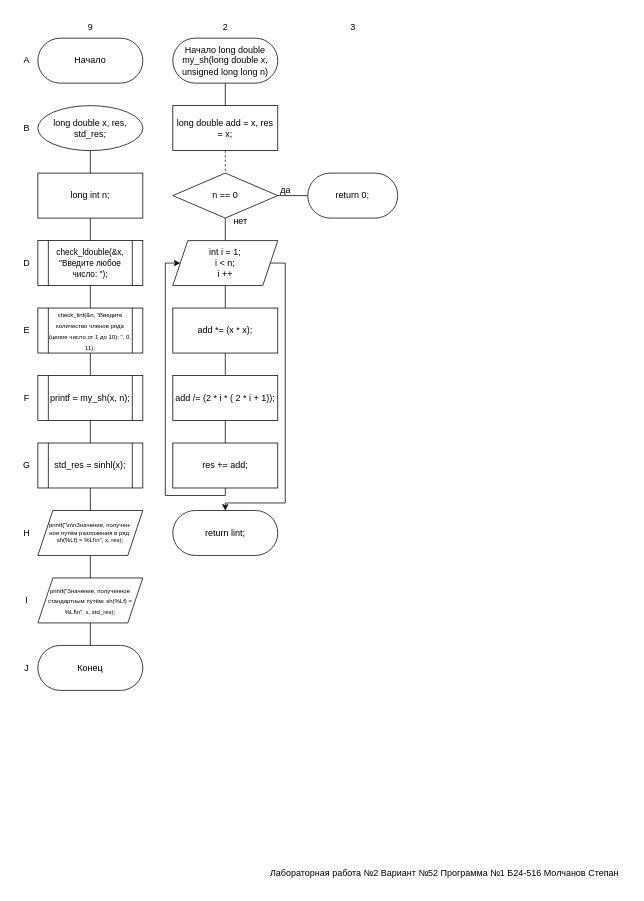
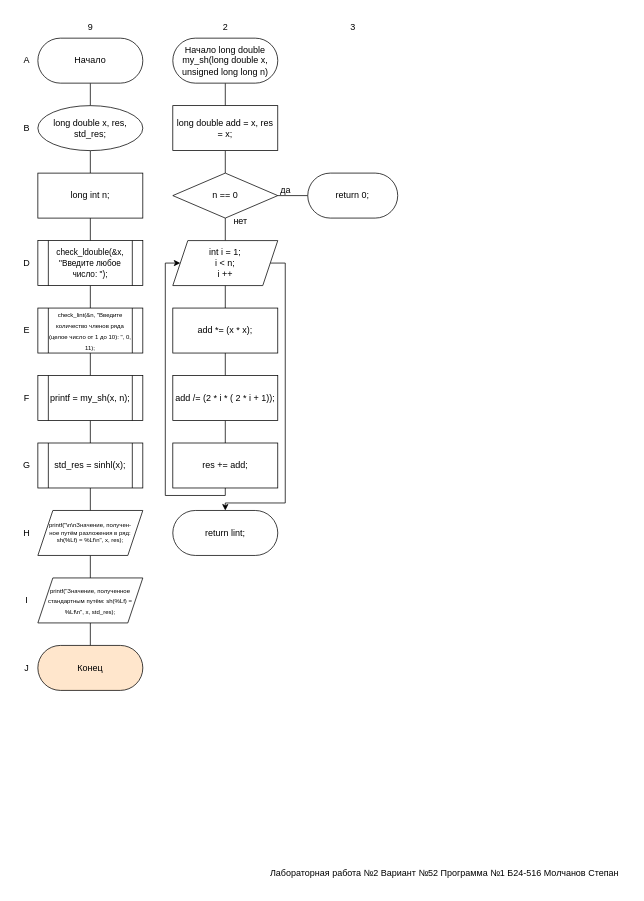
none -> (90, 94)
(225, 162) -> (225, 162)
(90, 668) -> (90, 668)
